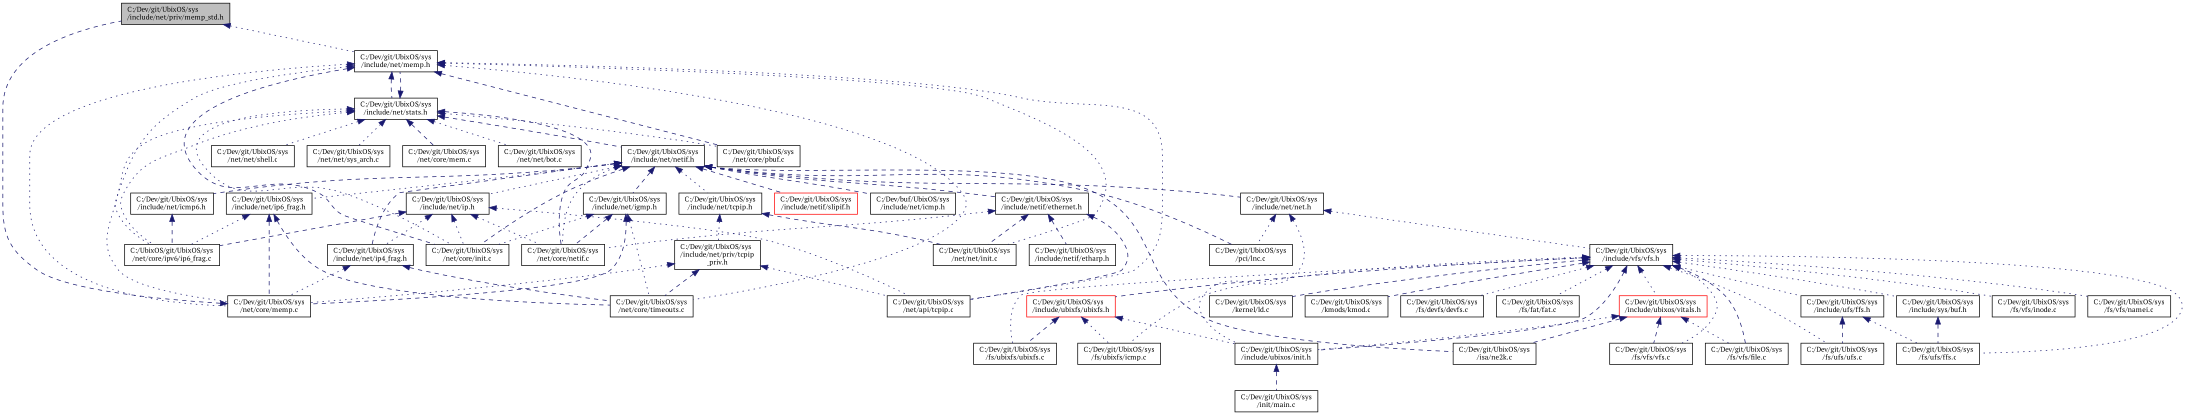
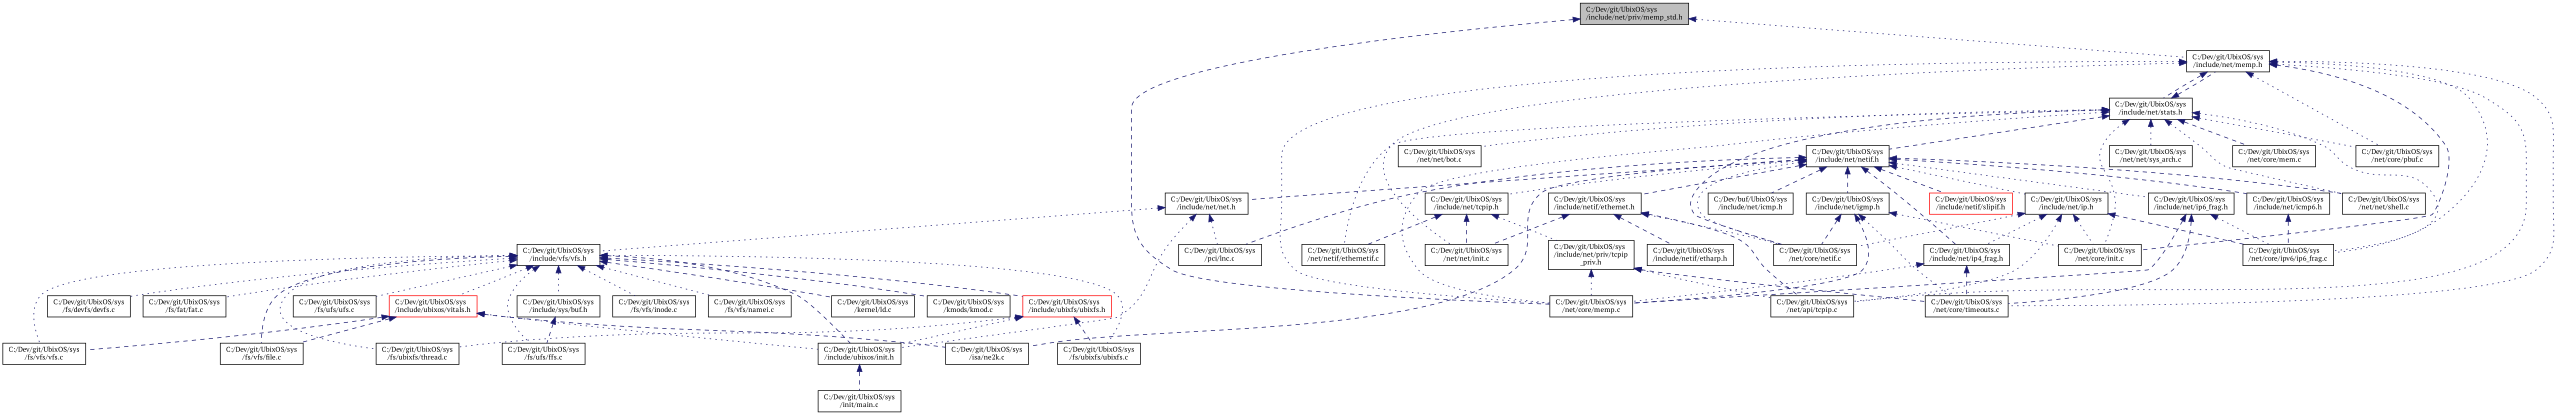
(581, 110) -> (2316, 111)
(549, 201) -> (2120, 170)
(3, 209) -> (1132, 159)
(172, 255) -> (2288, 255)
none -> (1343, 255)
(1842, 306) -> none
(1708, 332) -> (344, 331)
(1119, 354) -> (418, 354)
